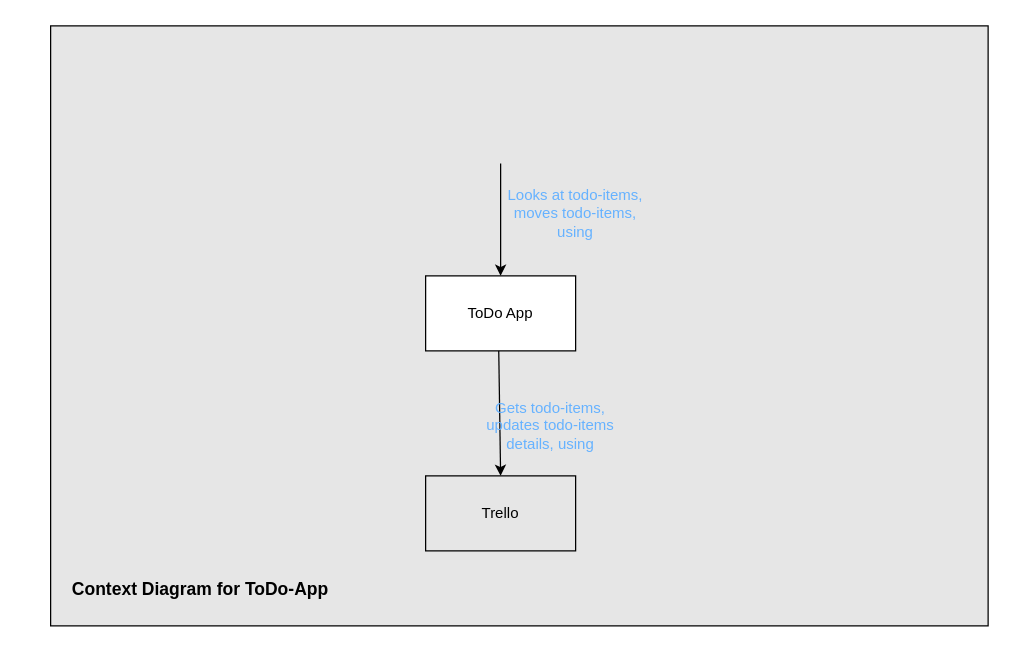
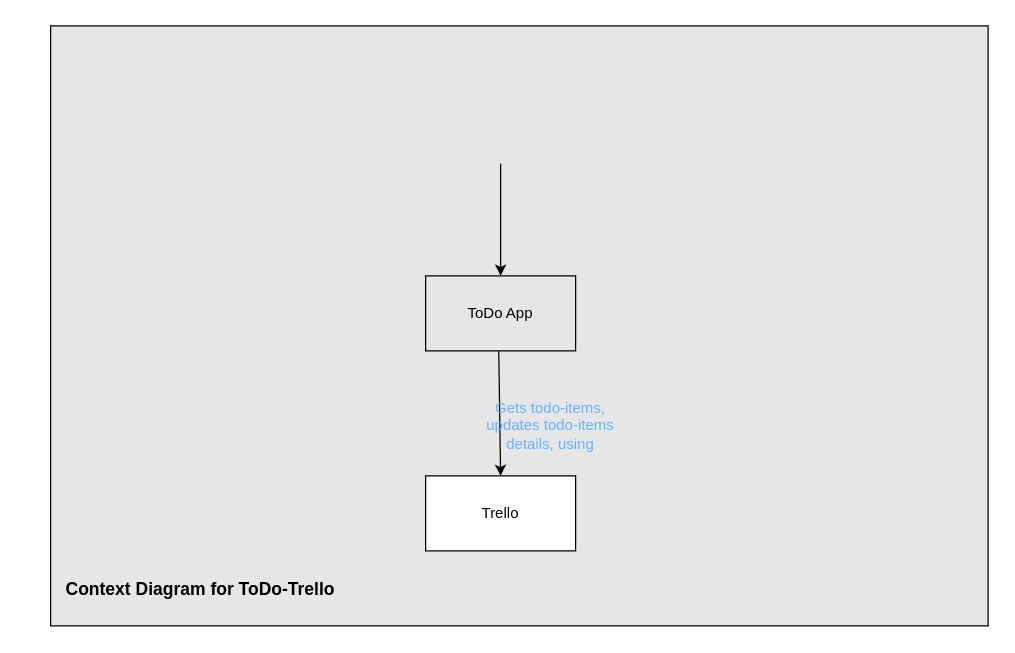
(576, 213) -> none
(501, 313) -> (501, 313)
(501, 513) -> (501, 513)
(201, 589) -> (201, 589)
